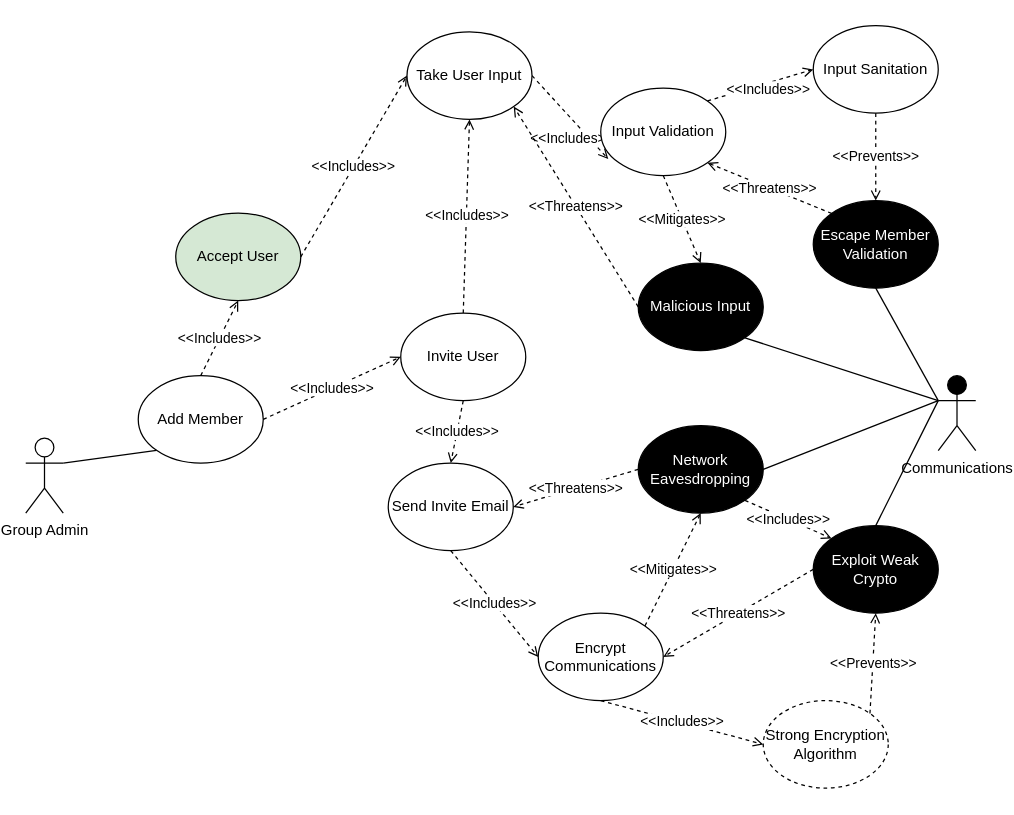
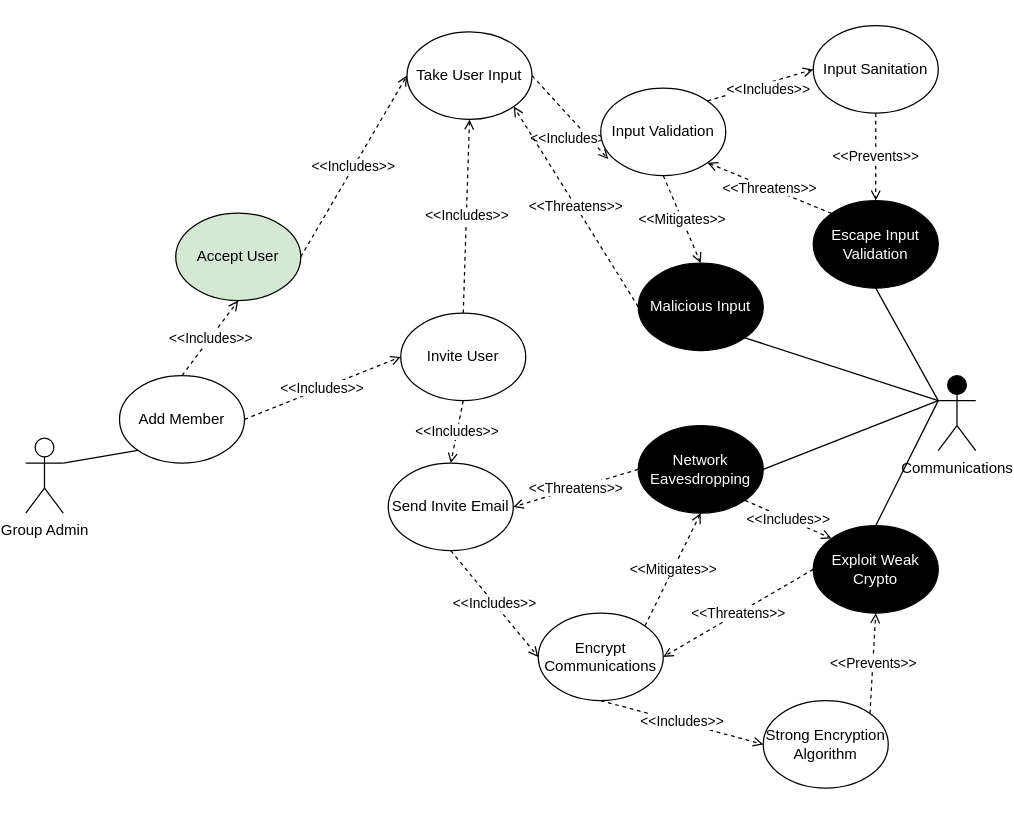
(876, 244) -> (876, 244)
(201, 419) -> (182, 419)
(826, 744) -> (826, 744)
